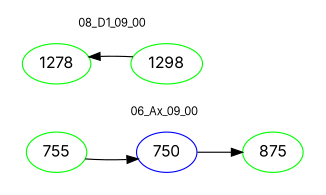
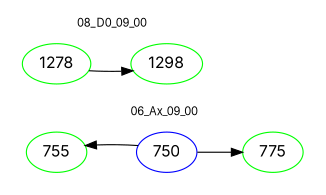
(112, 24) -> (112, 24)
(117, 56) -> (105, 71)
(273, 152) -> (273, 152)
(106, 160) -> (117, 145)
